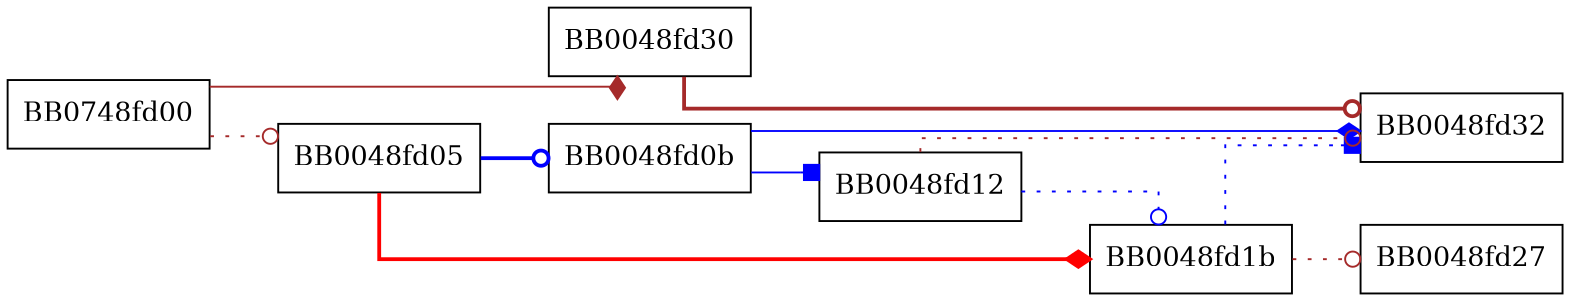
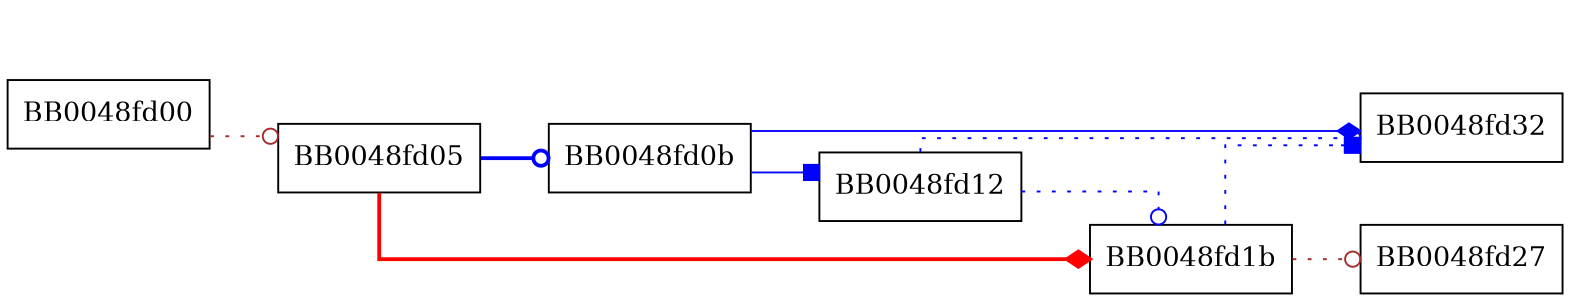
(650, 42) -> none
(109, 114) -> (109, 114)
(1126, 138) -> (1126, 138)
